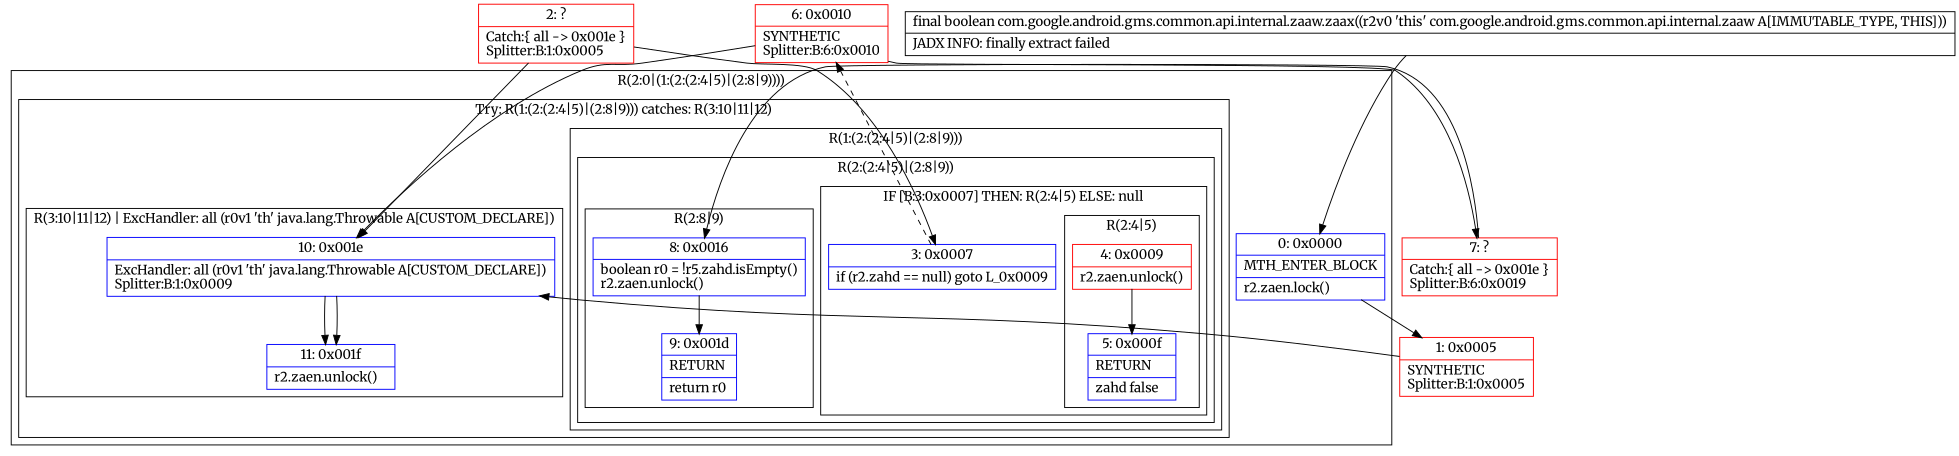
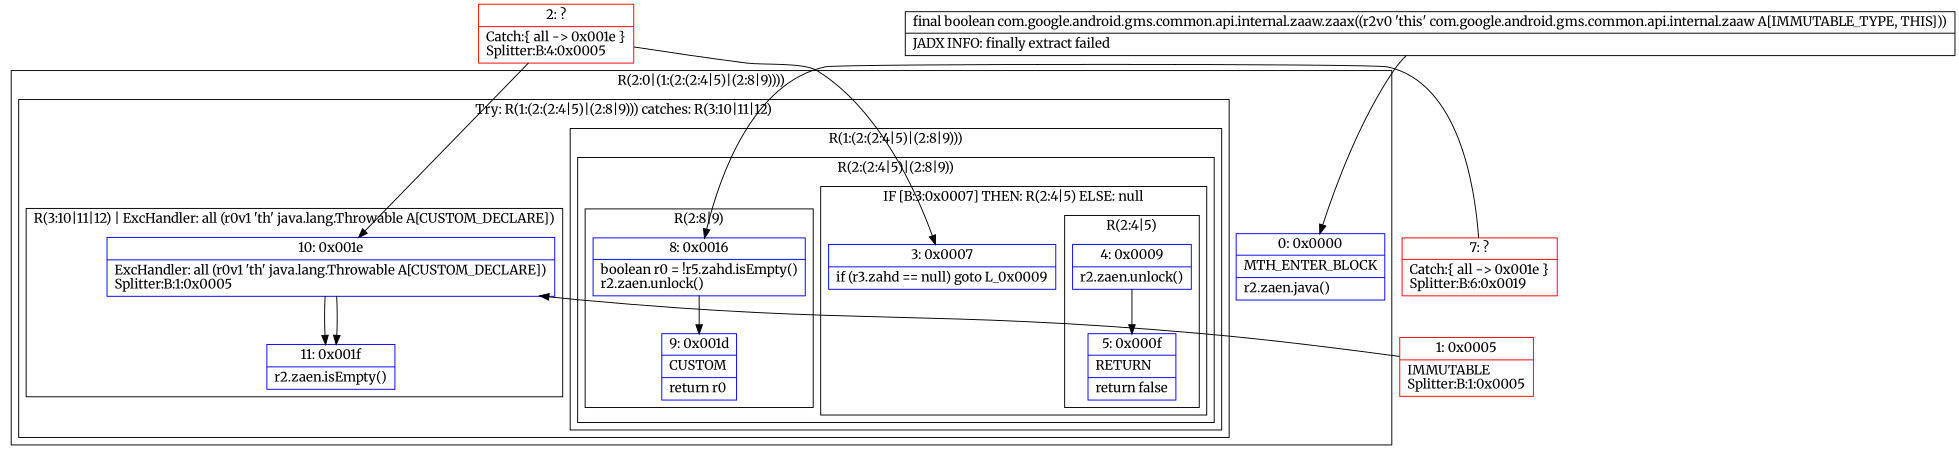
(822, 34) -> none
(545, 51) -> (546, 51)
(1132, 267) -> (1132, 267)
(942, 278) -> (942, 278)
(174, 285) -> (174, 285)
(1287, 288) -> (1287, 288)
(1386, 315) -> none
(697, 366) -> (698, 366)
(1446, 371) -> (1449, 371)
(326, 378) -> (331, 378)
(1127, 388) -> (1132, 388)
